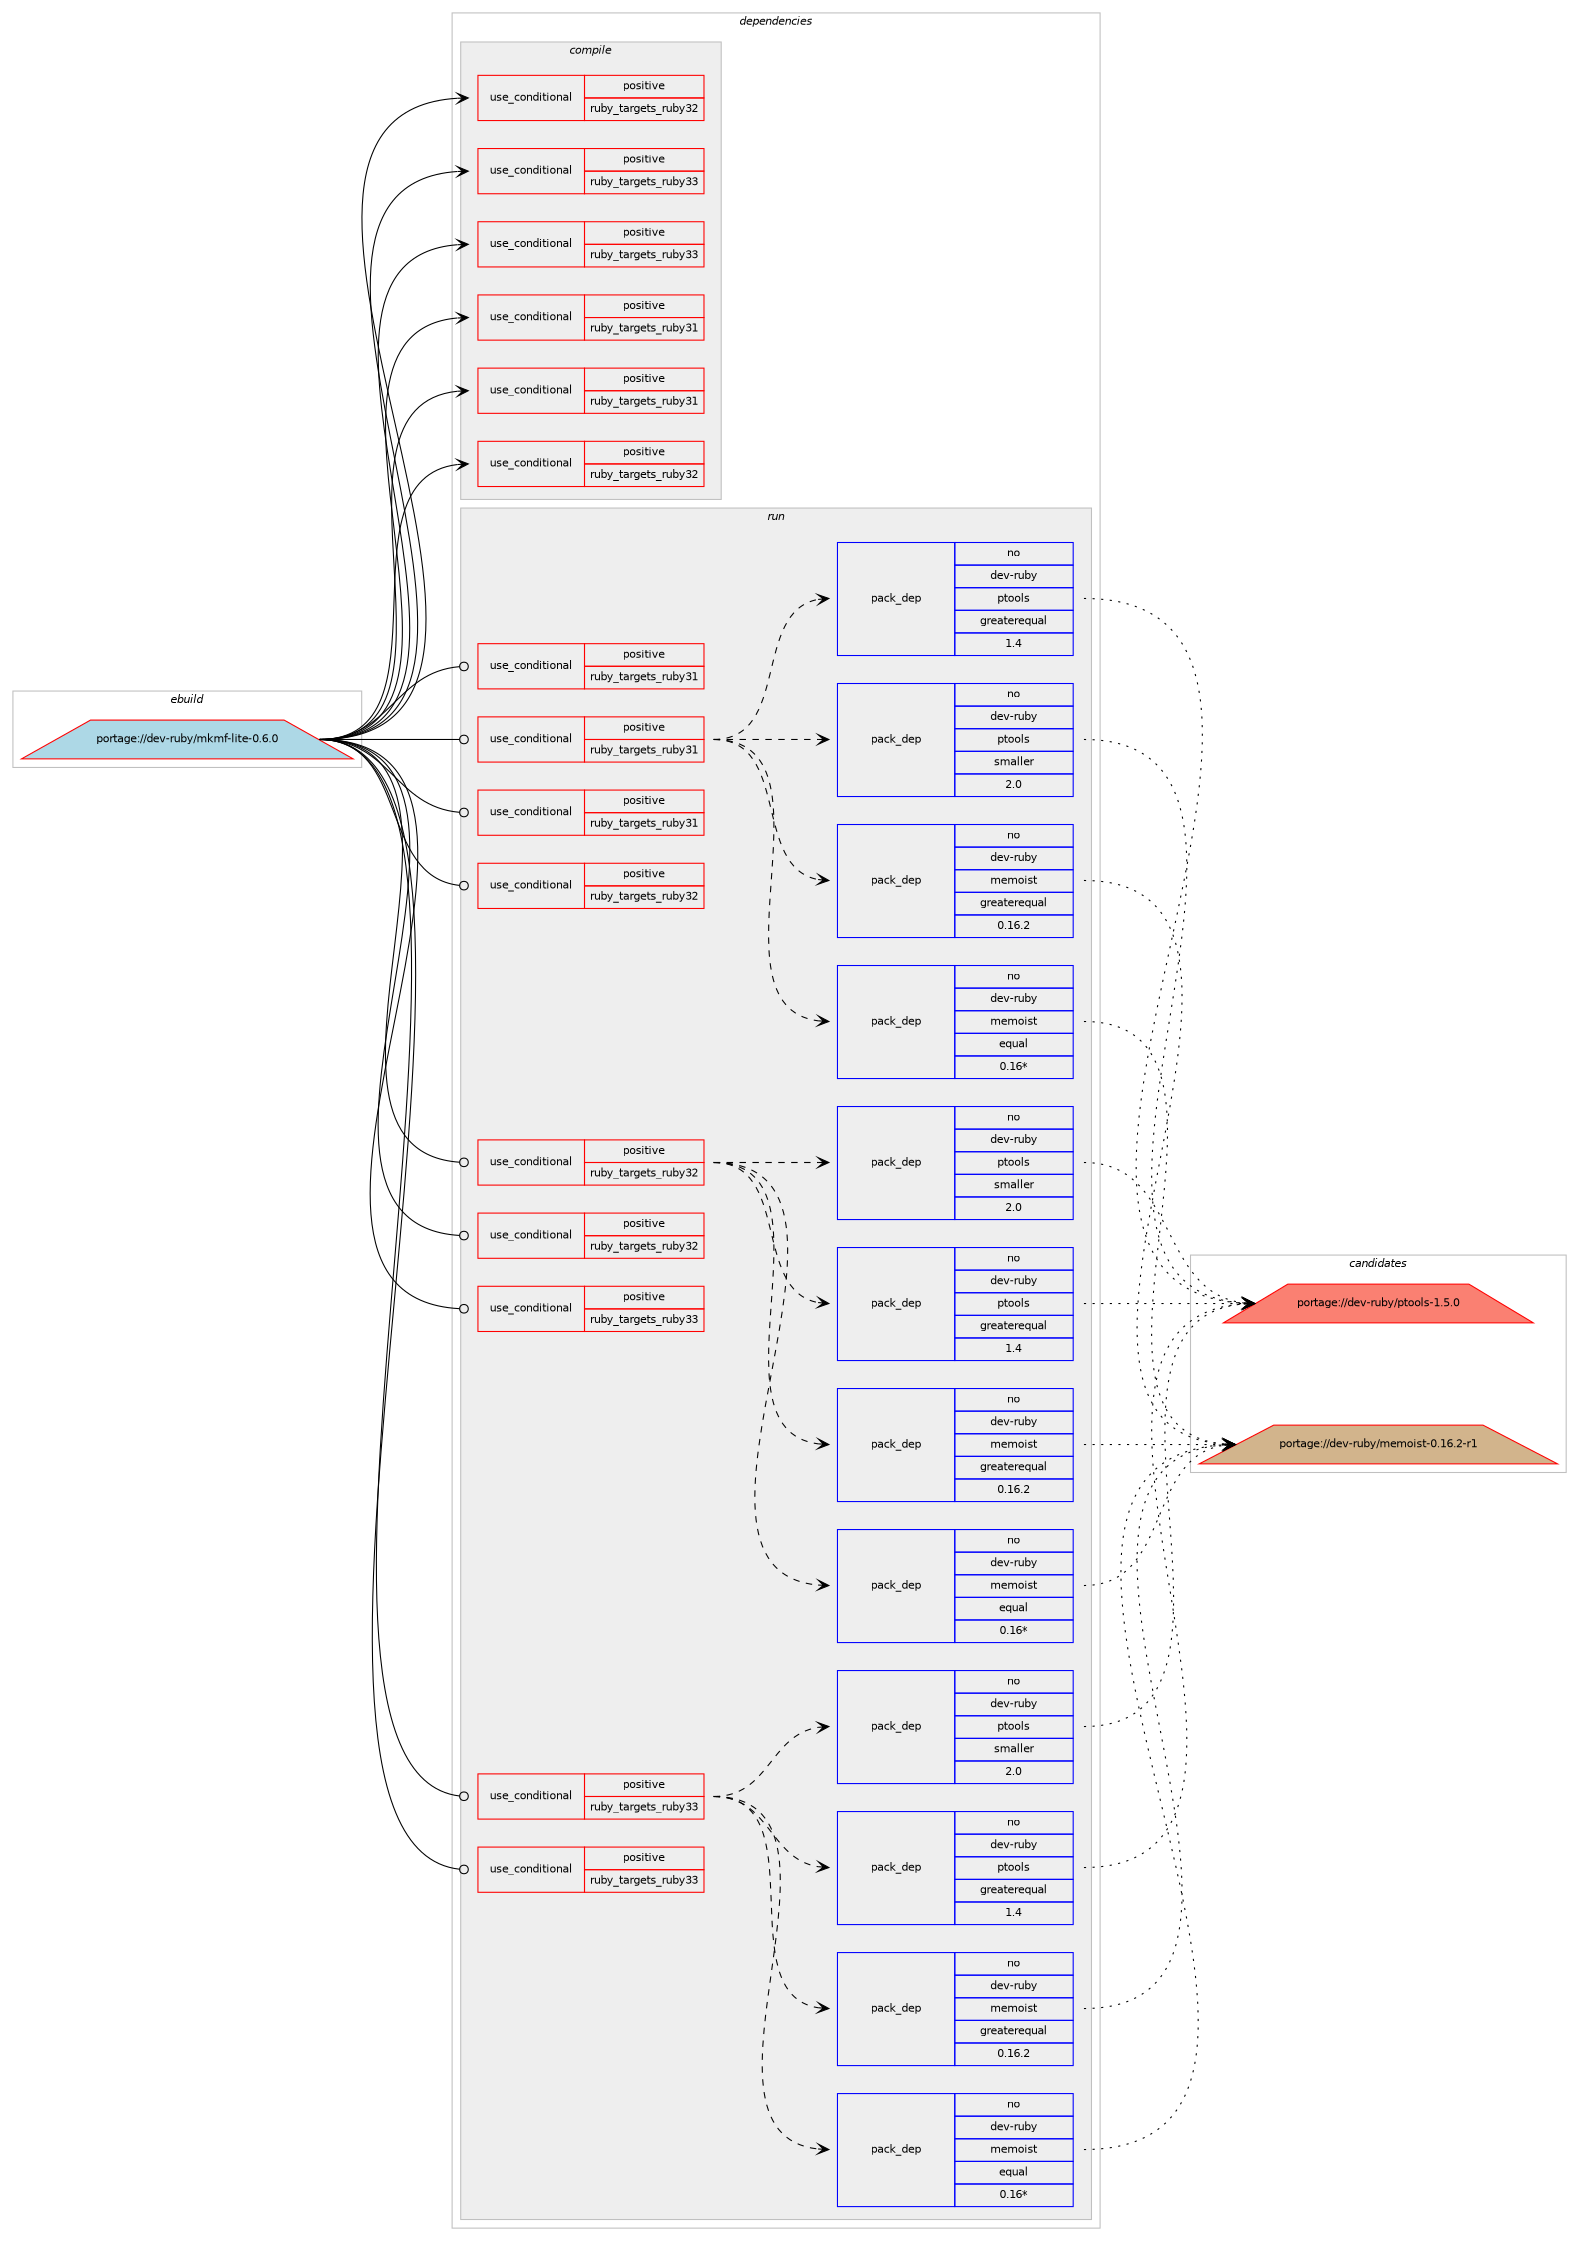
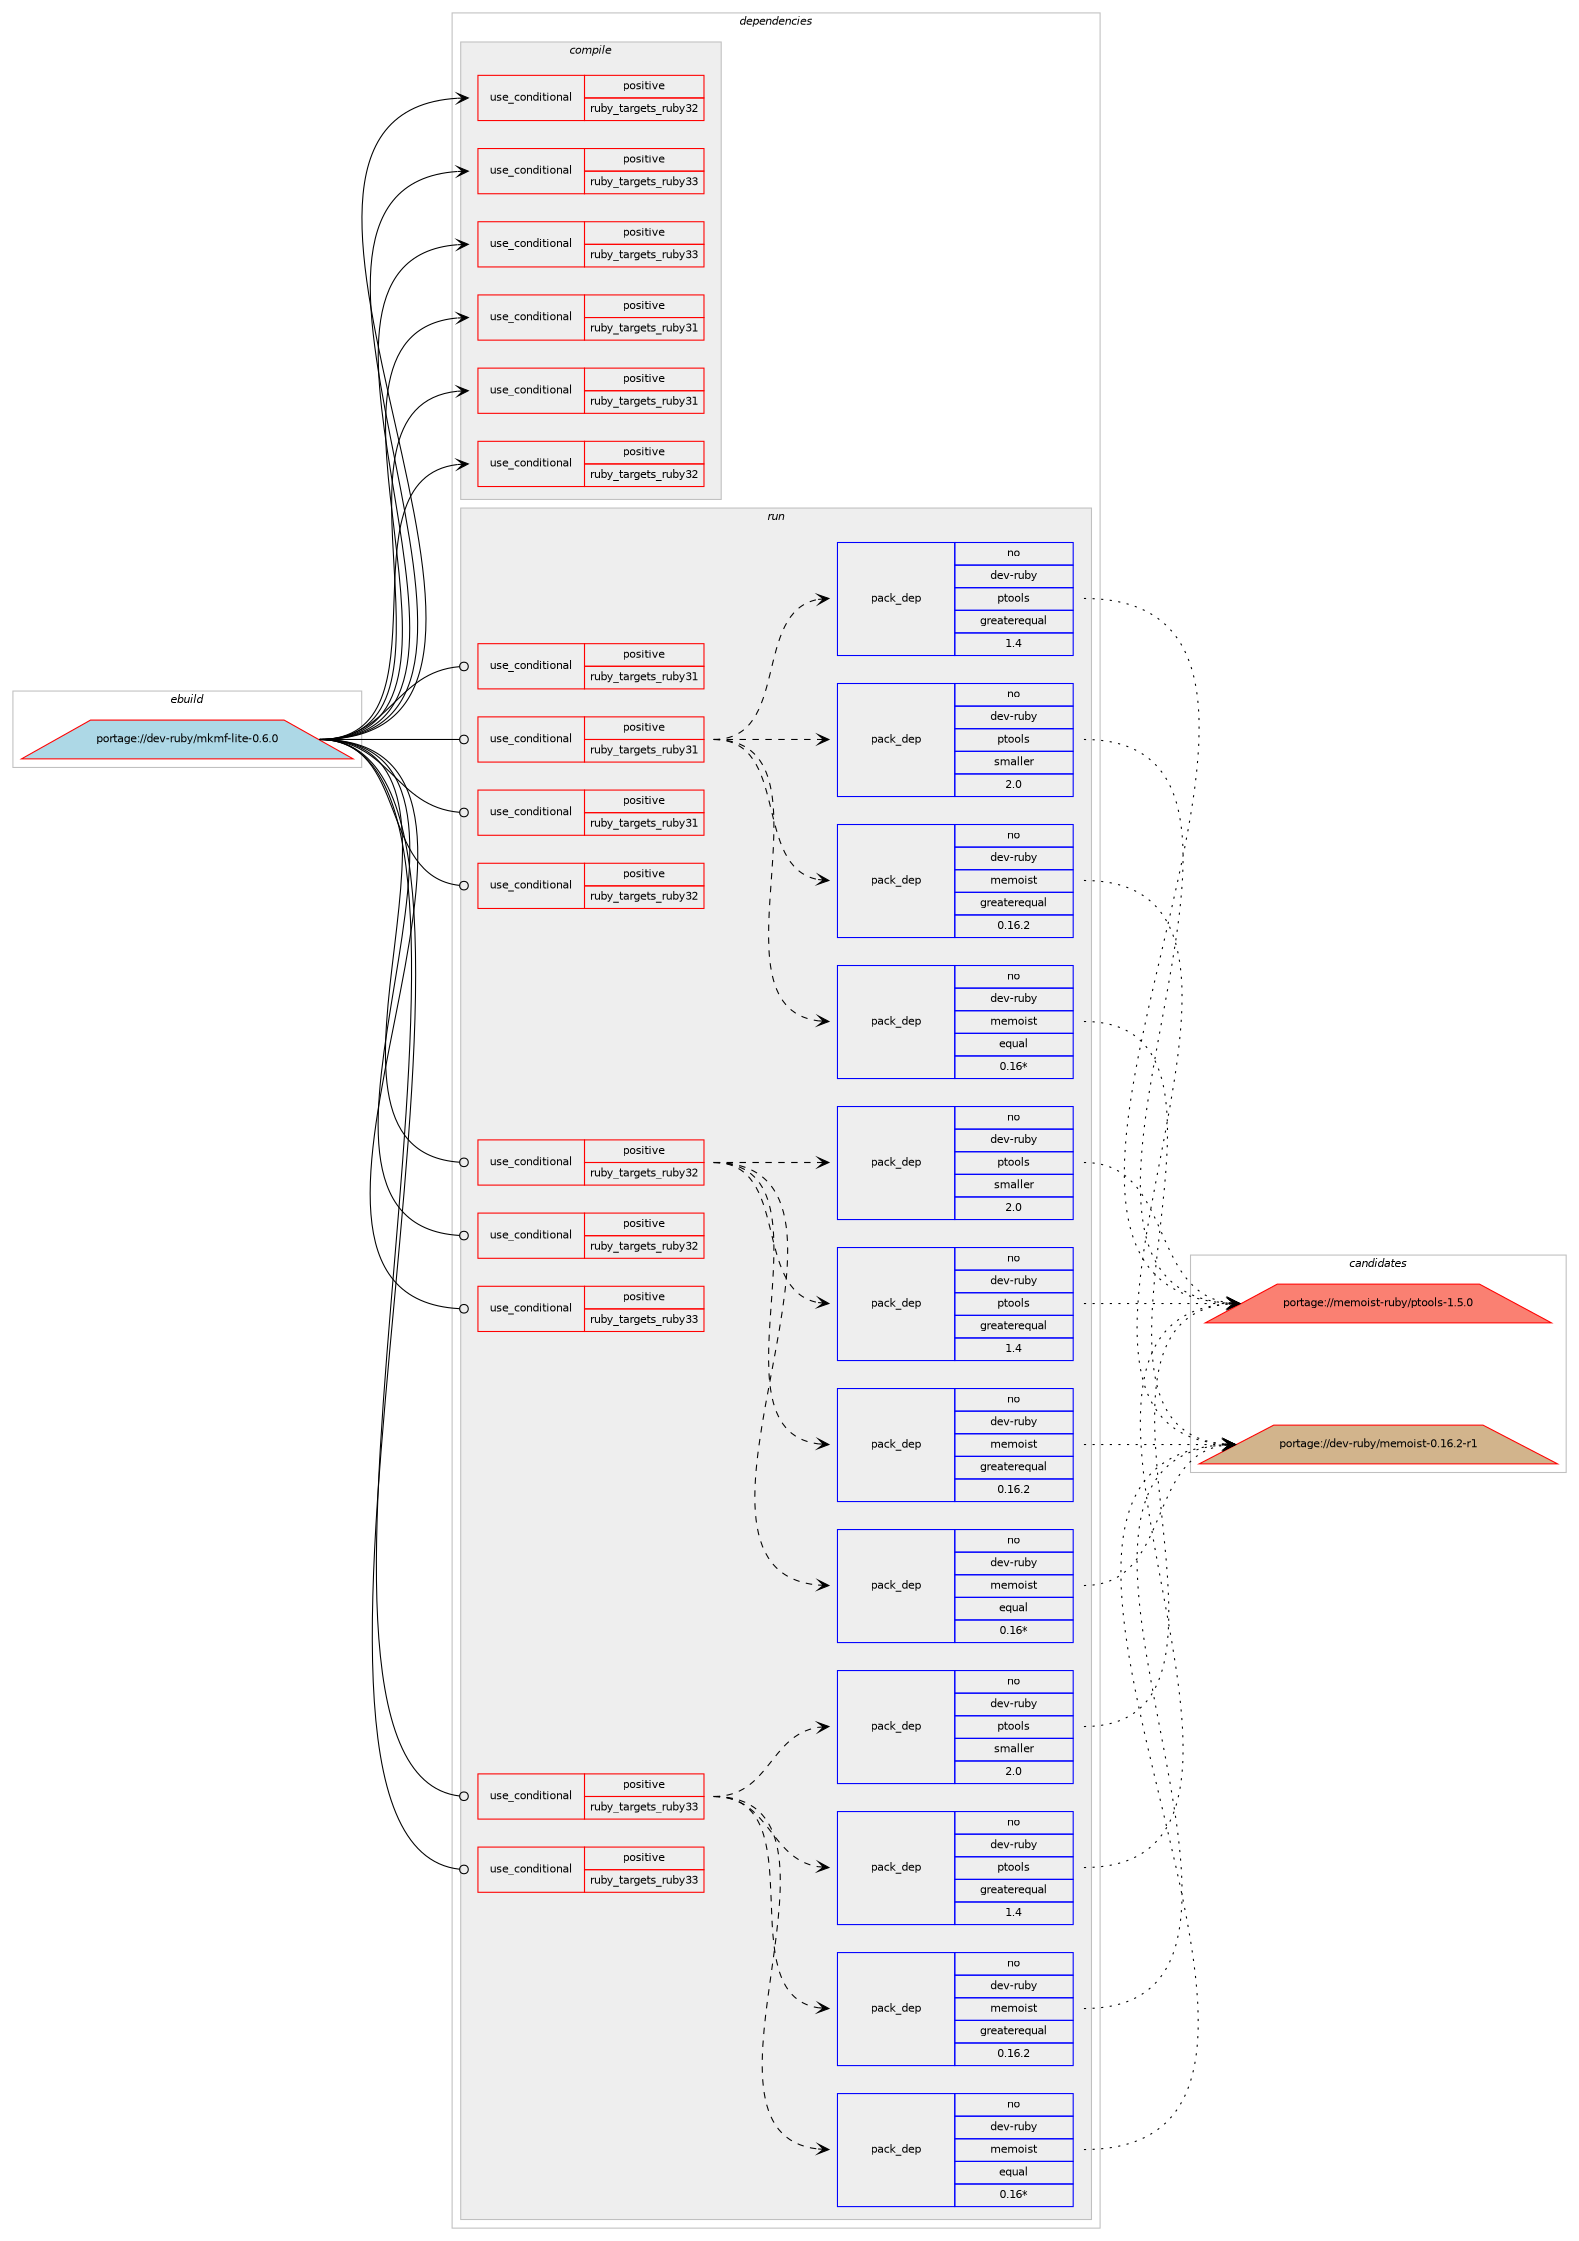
(1378, 1304) -> (1378, 1304)
